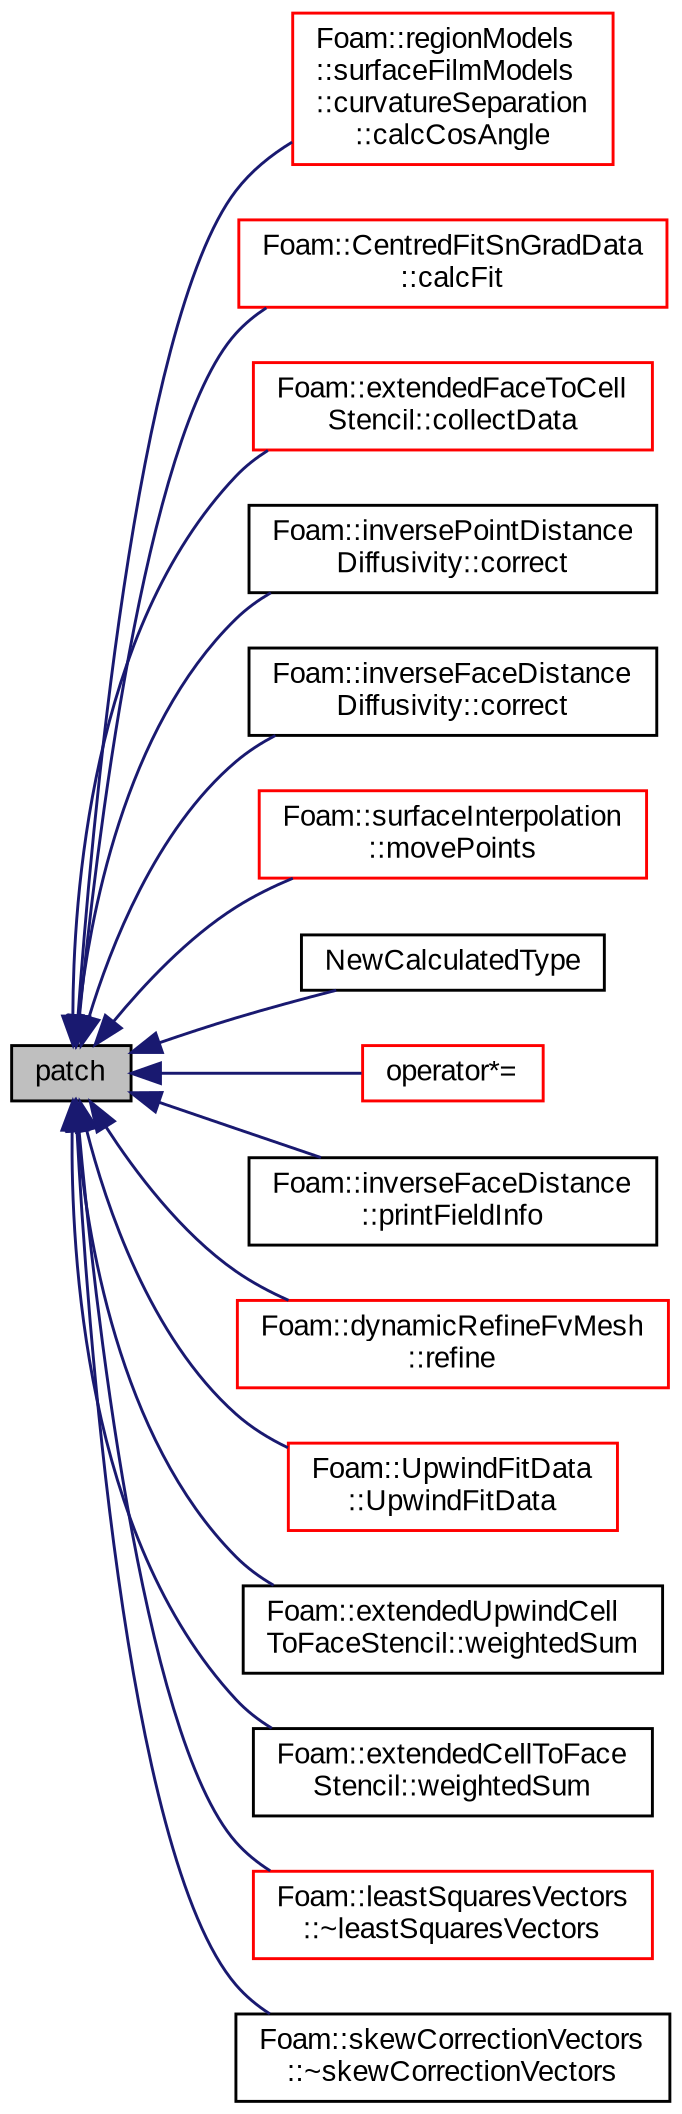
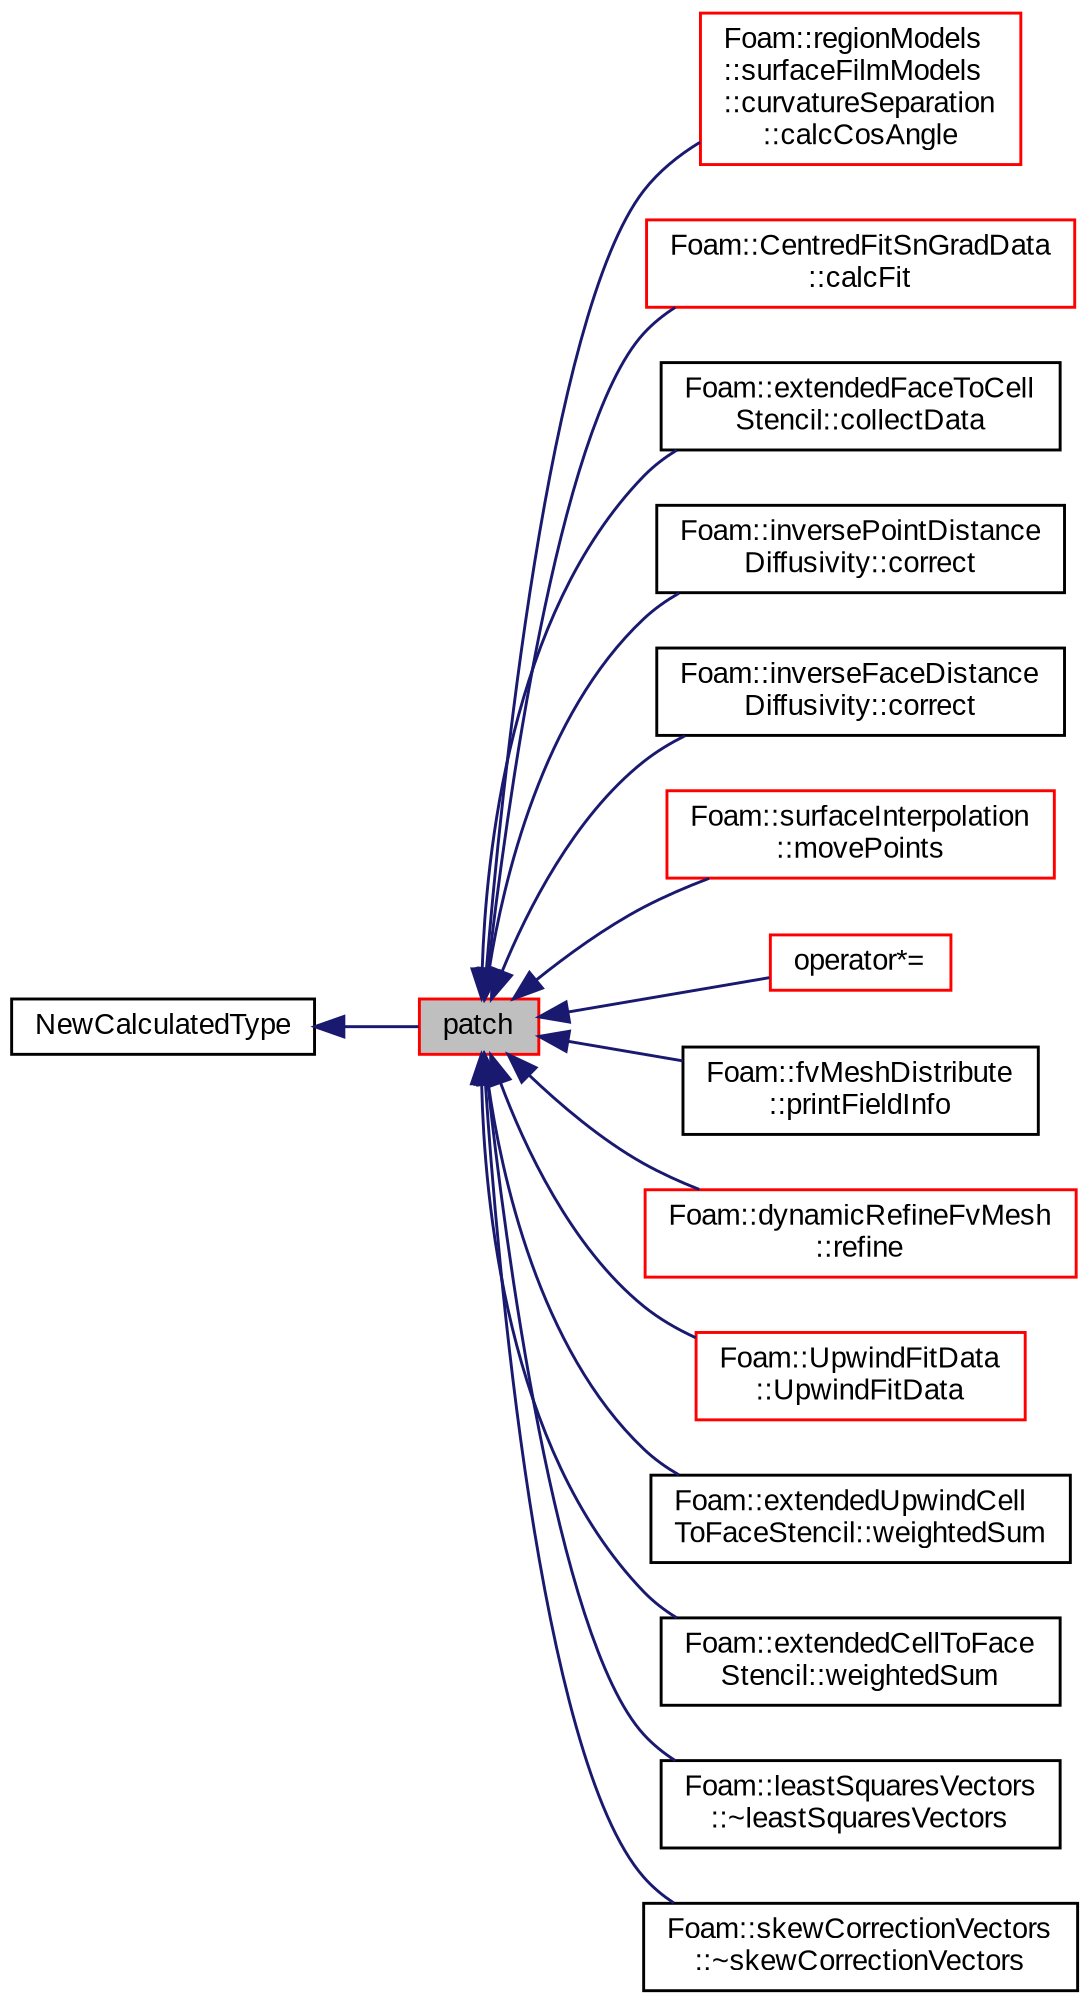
(453, 406) -> (861, 406)
(247, 1015) -> (381, 1027)
(71, 1073) -> (479, 1027)
(453, 1201) -> (861, 1091)
(453, 1915) -> (861, 1804)
